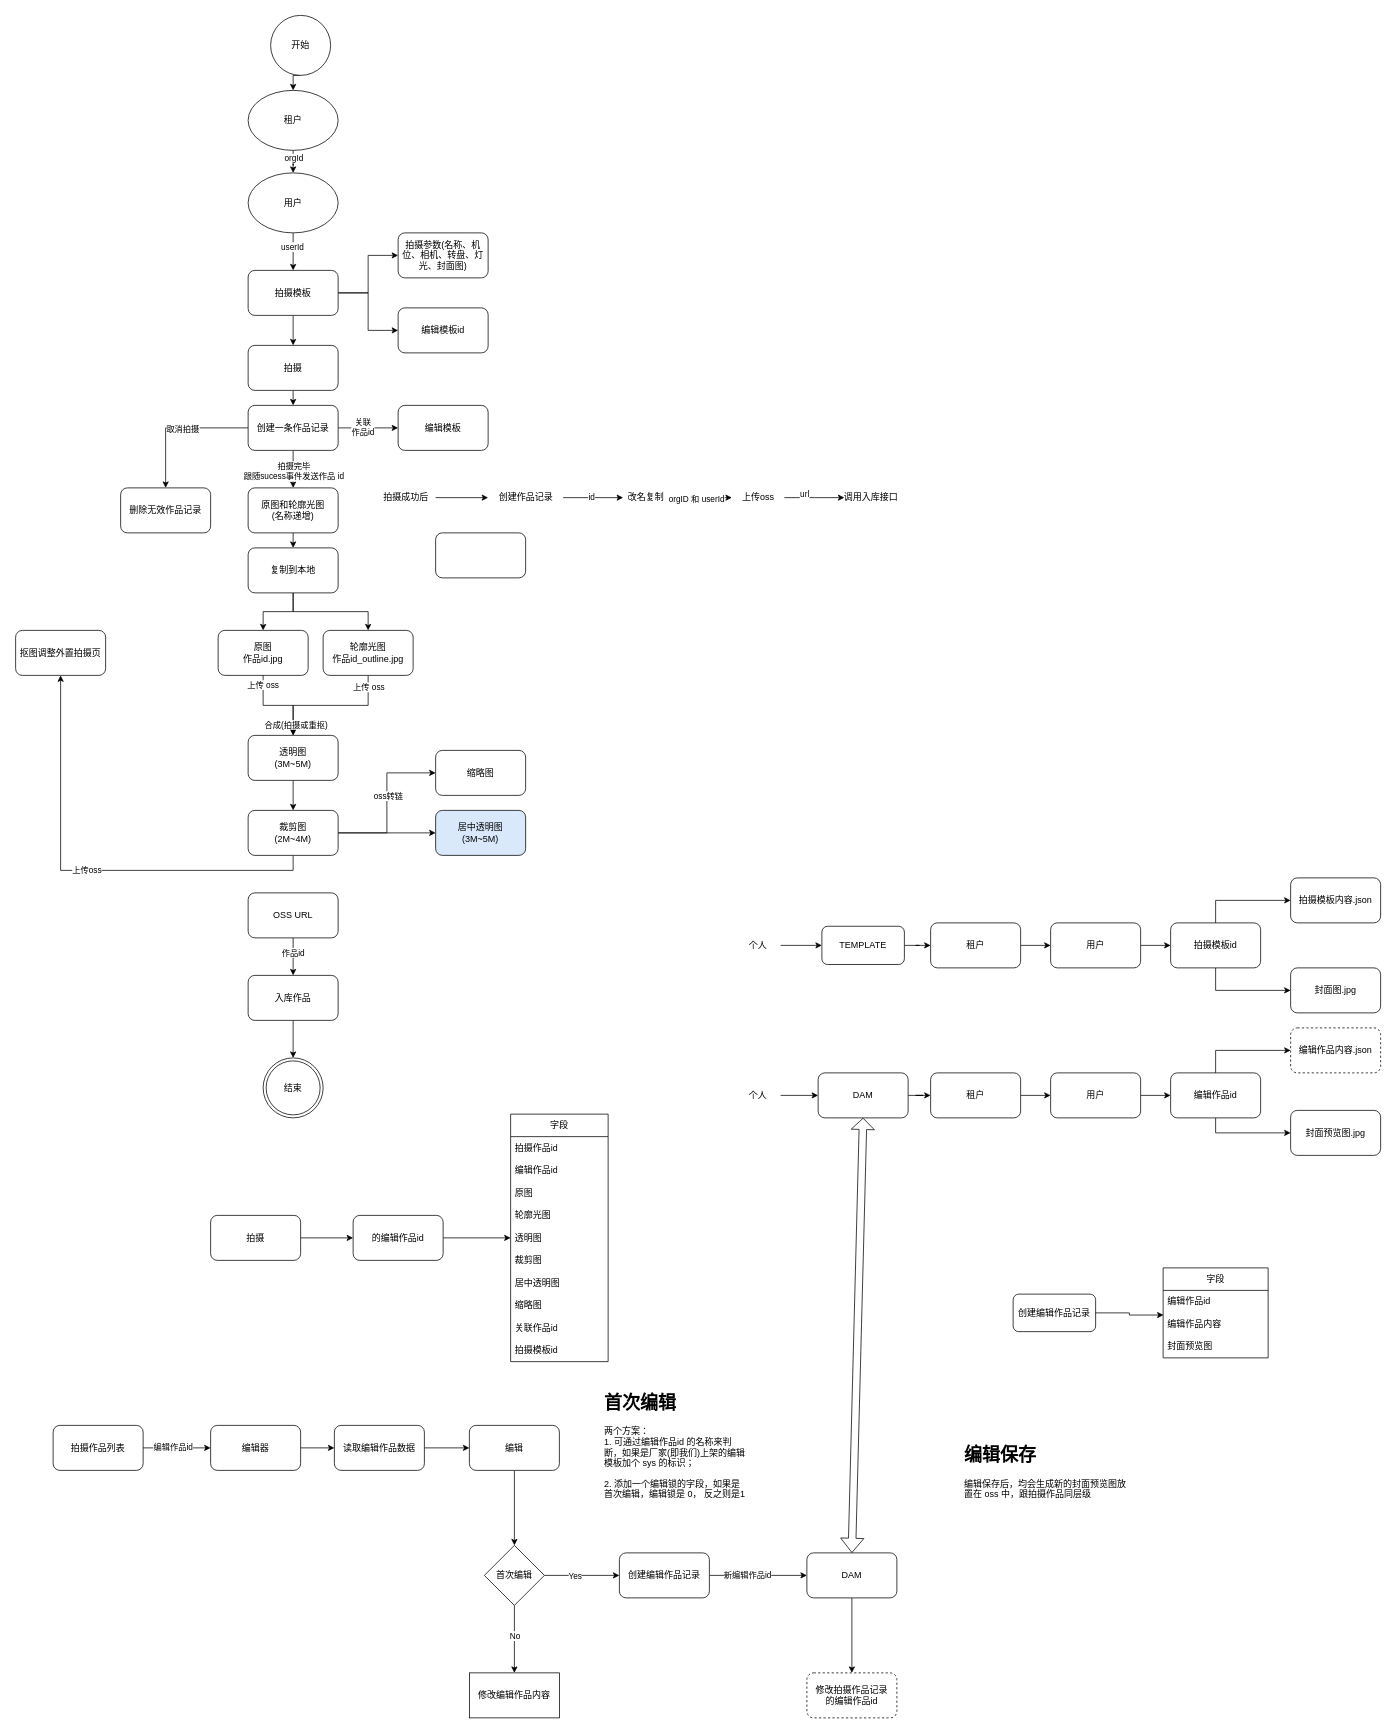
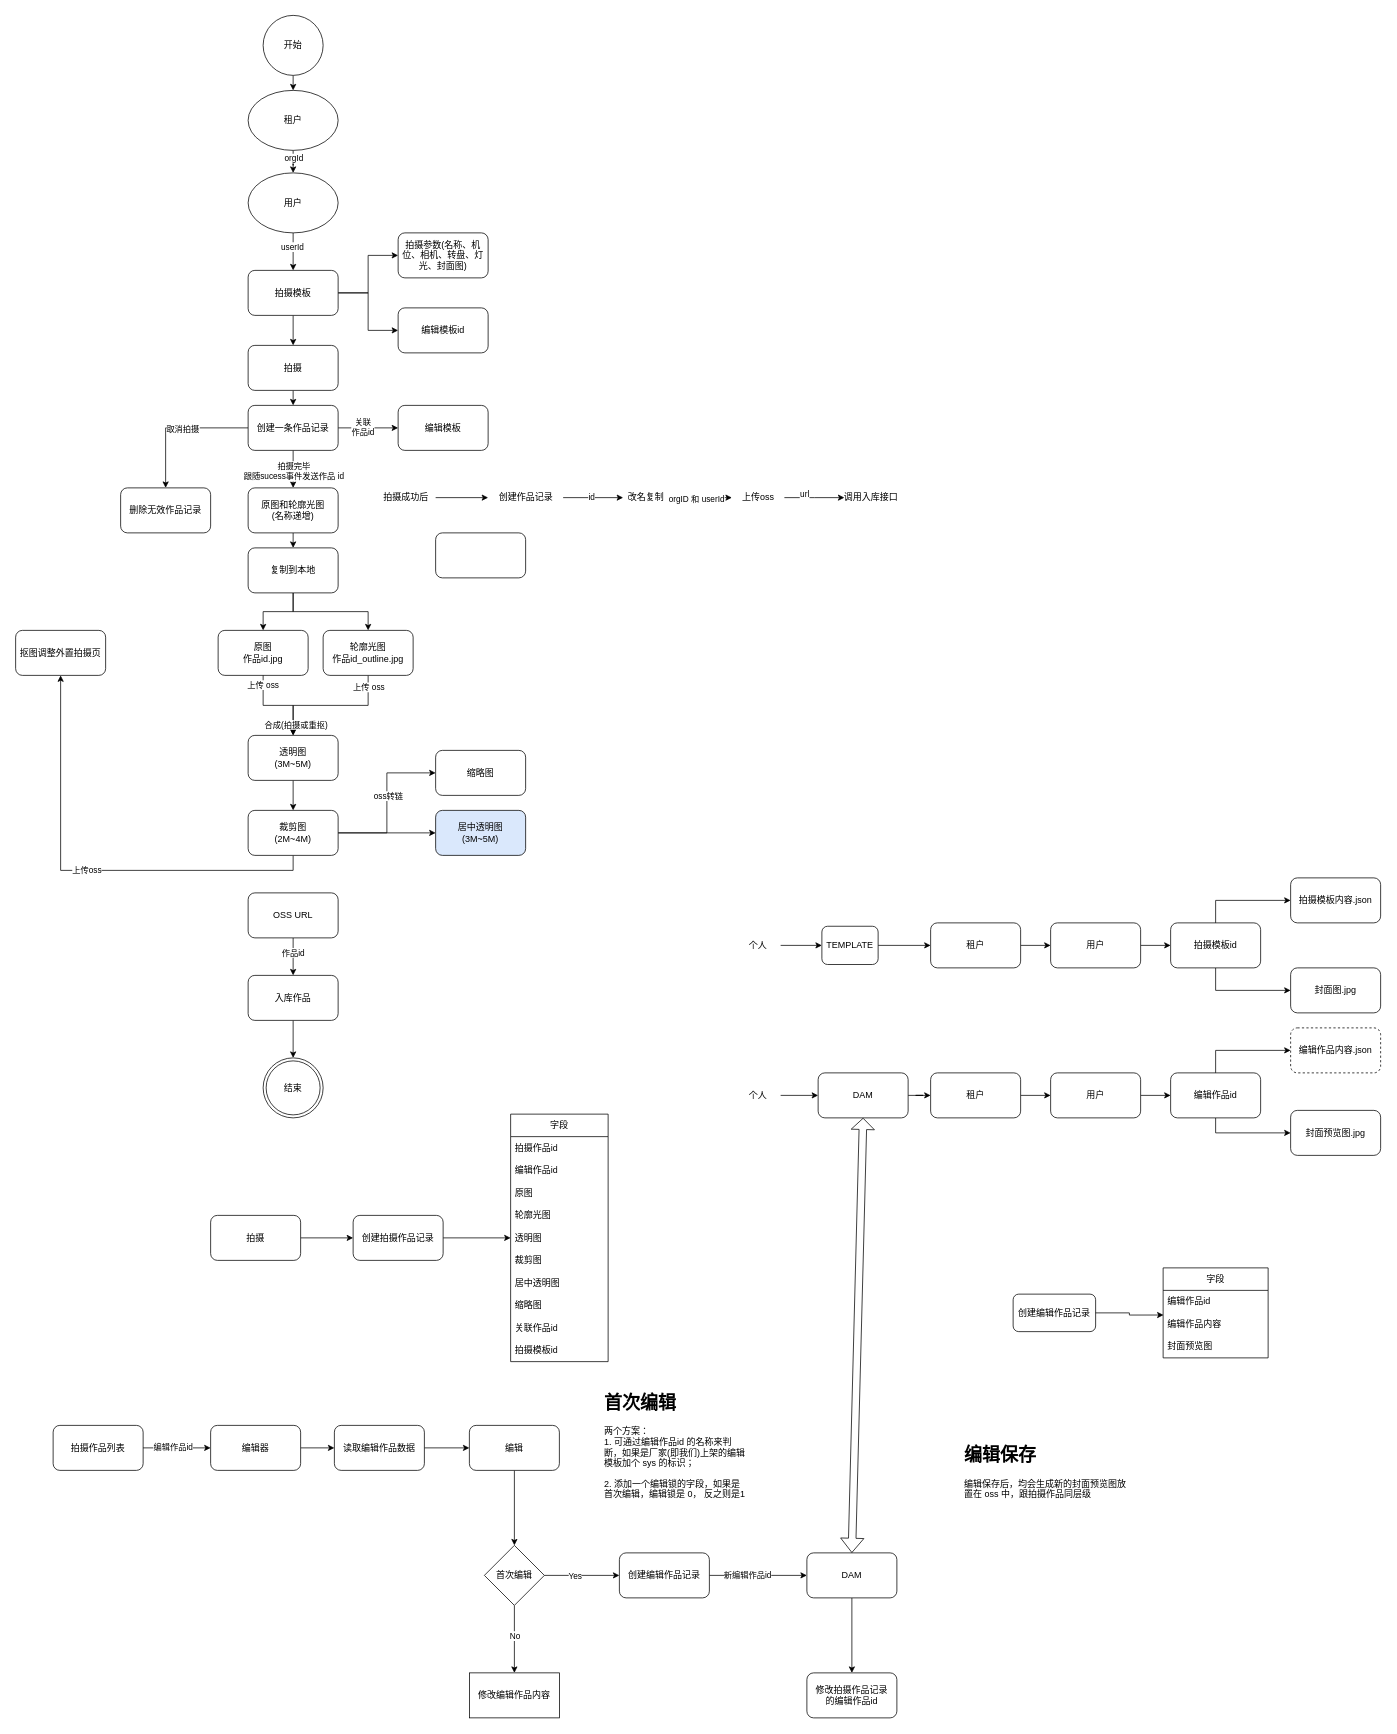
(300, 45) -> (293, 45)
(863, 945) -> (850, 945)
(398, 1238) -> (398, 1238)
(852, 1695) -> (852, 1695)
